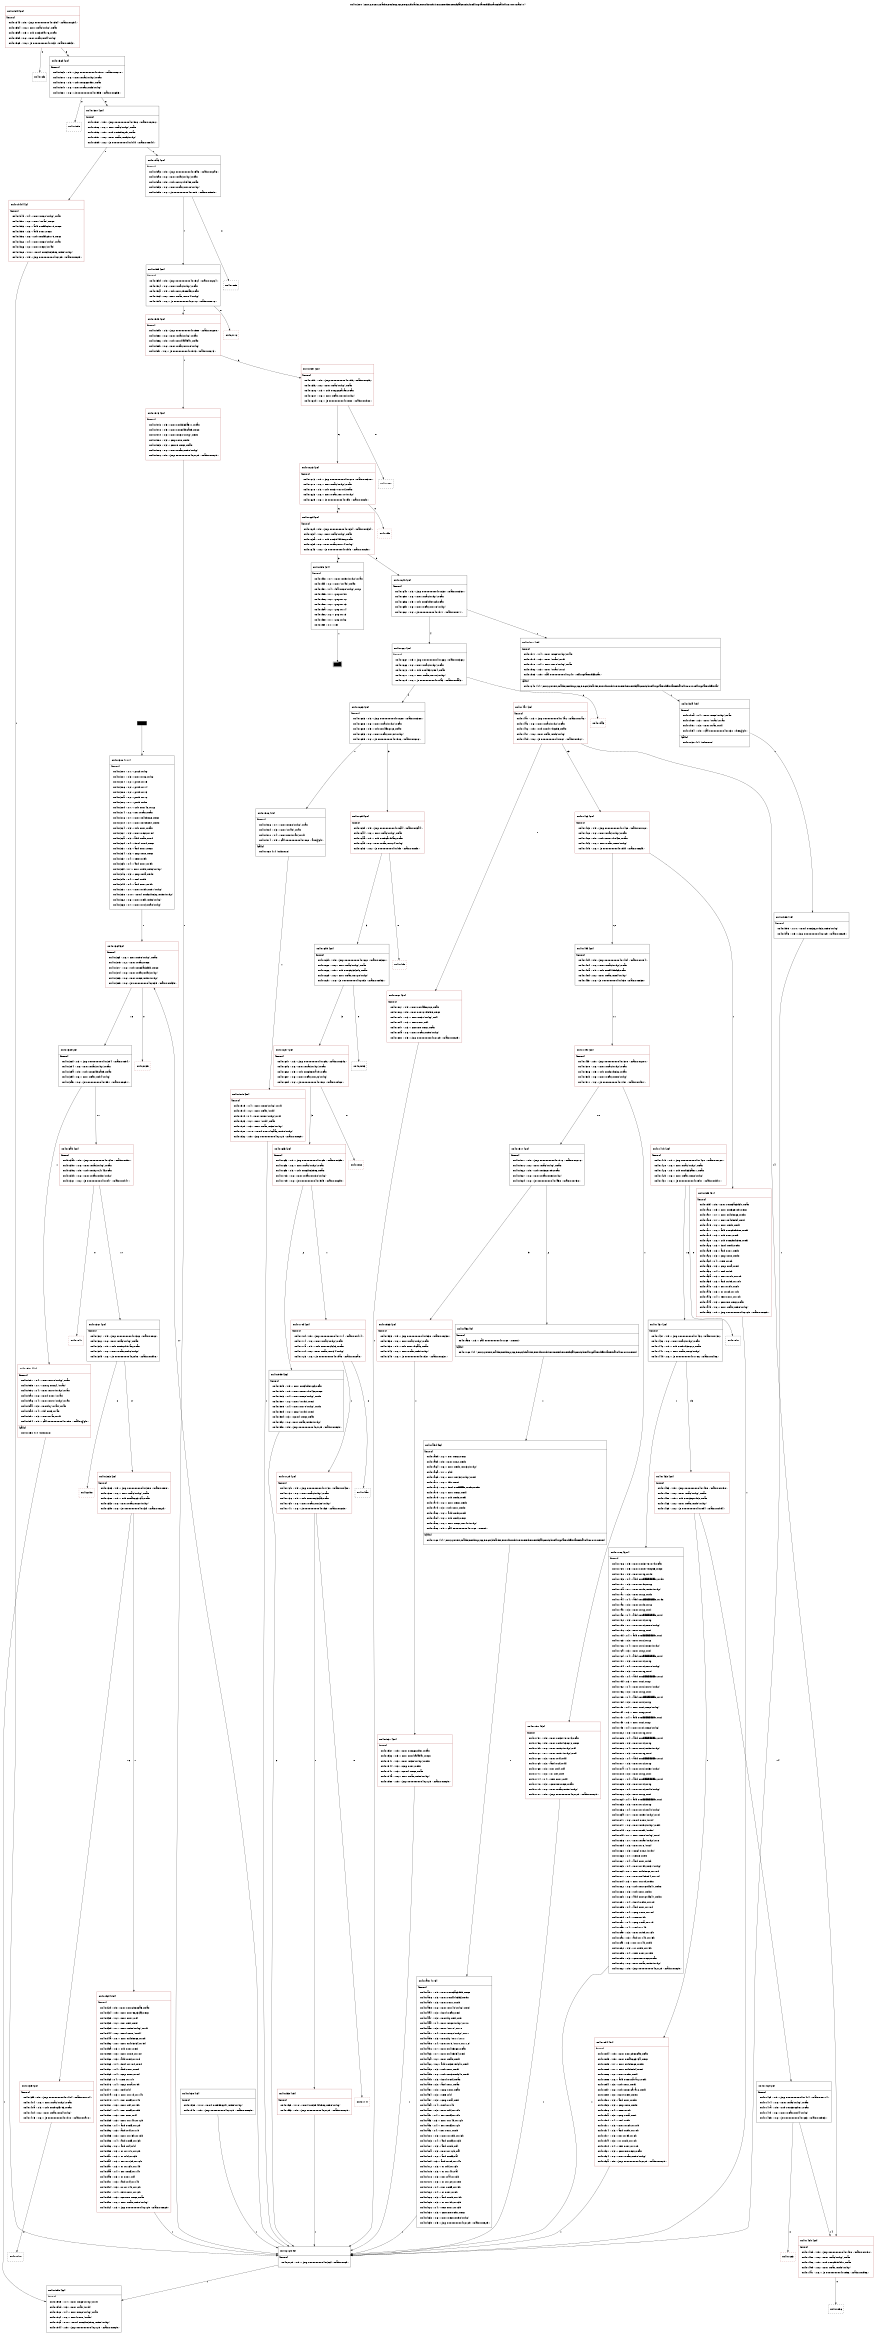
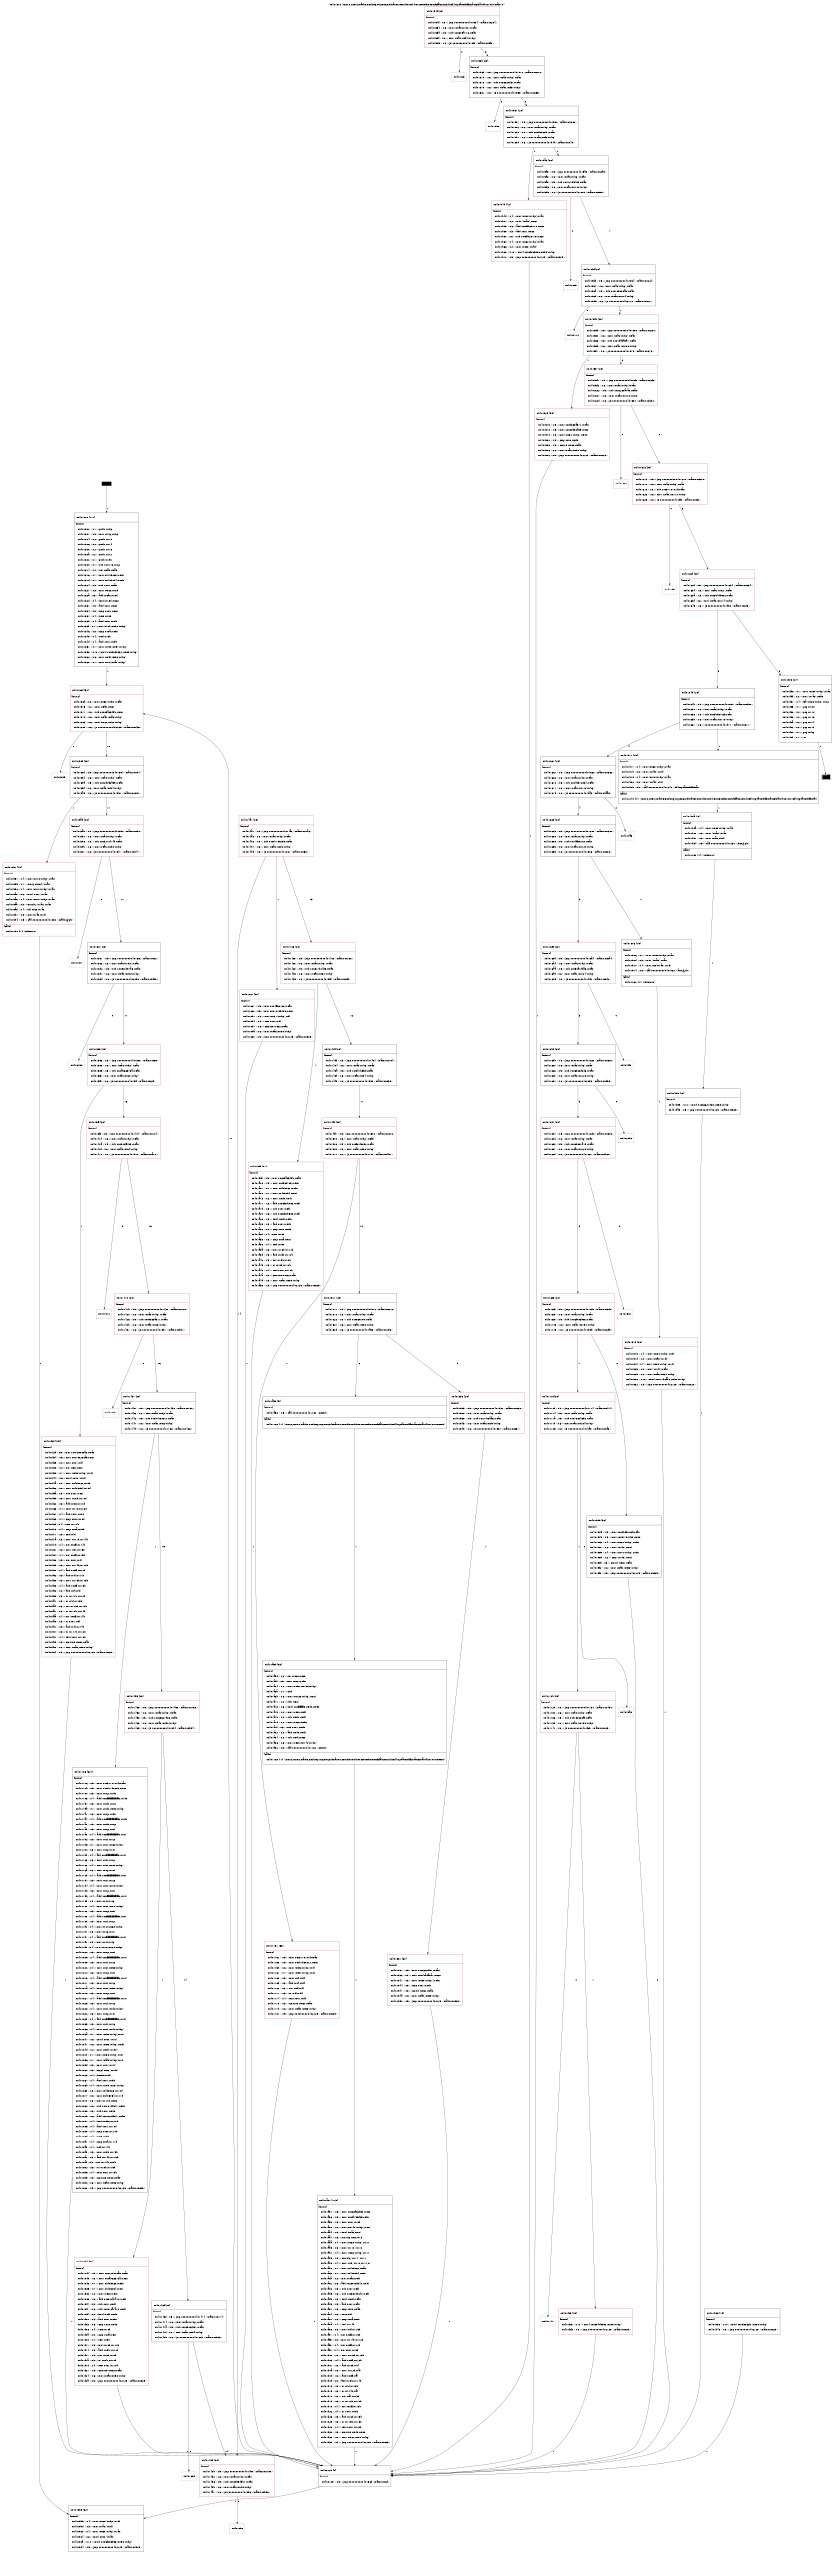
none -> (138, 1225)
